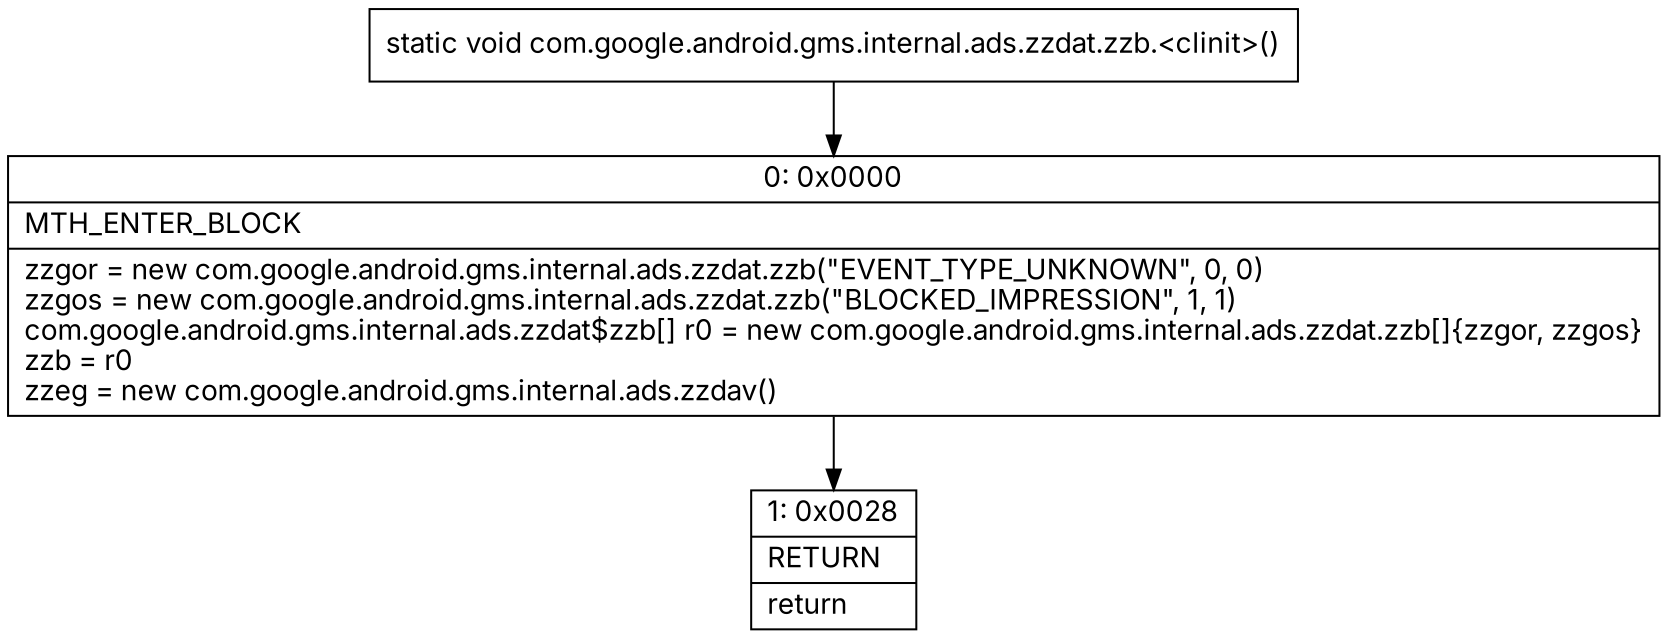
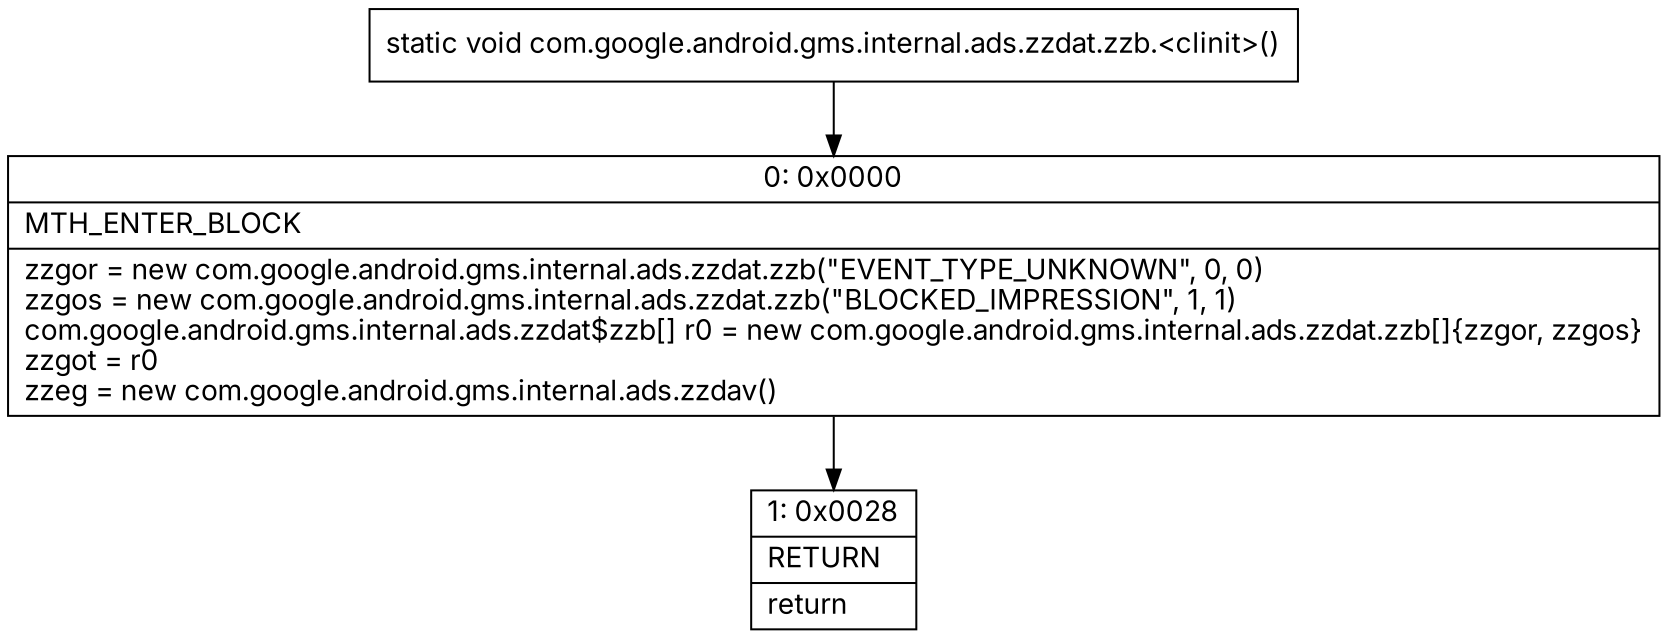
(80, 361) -> (92, 361)
